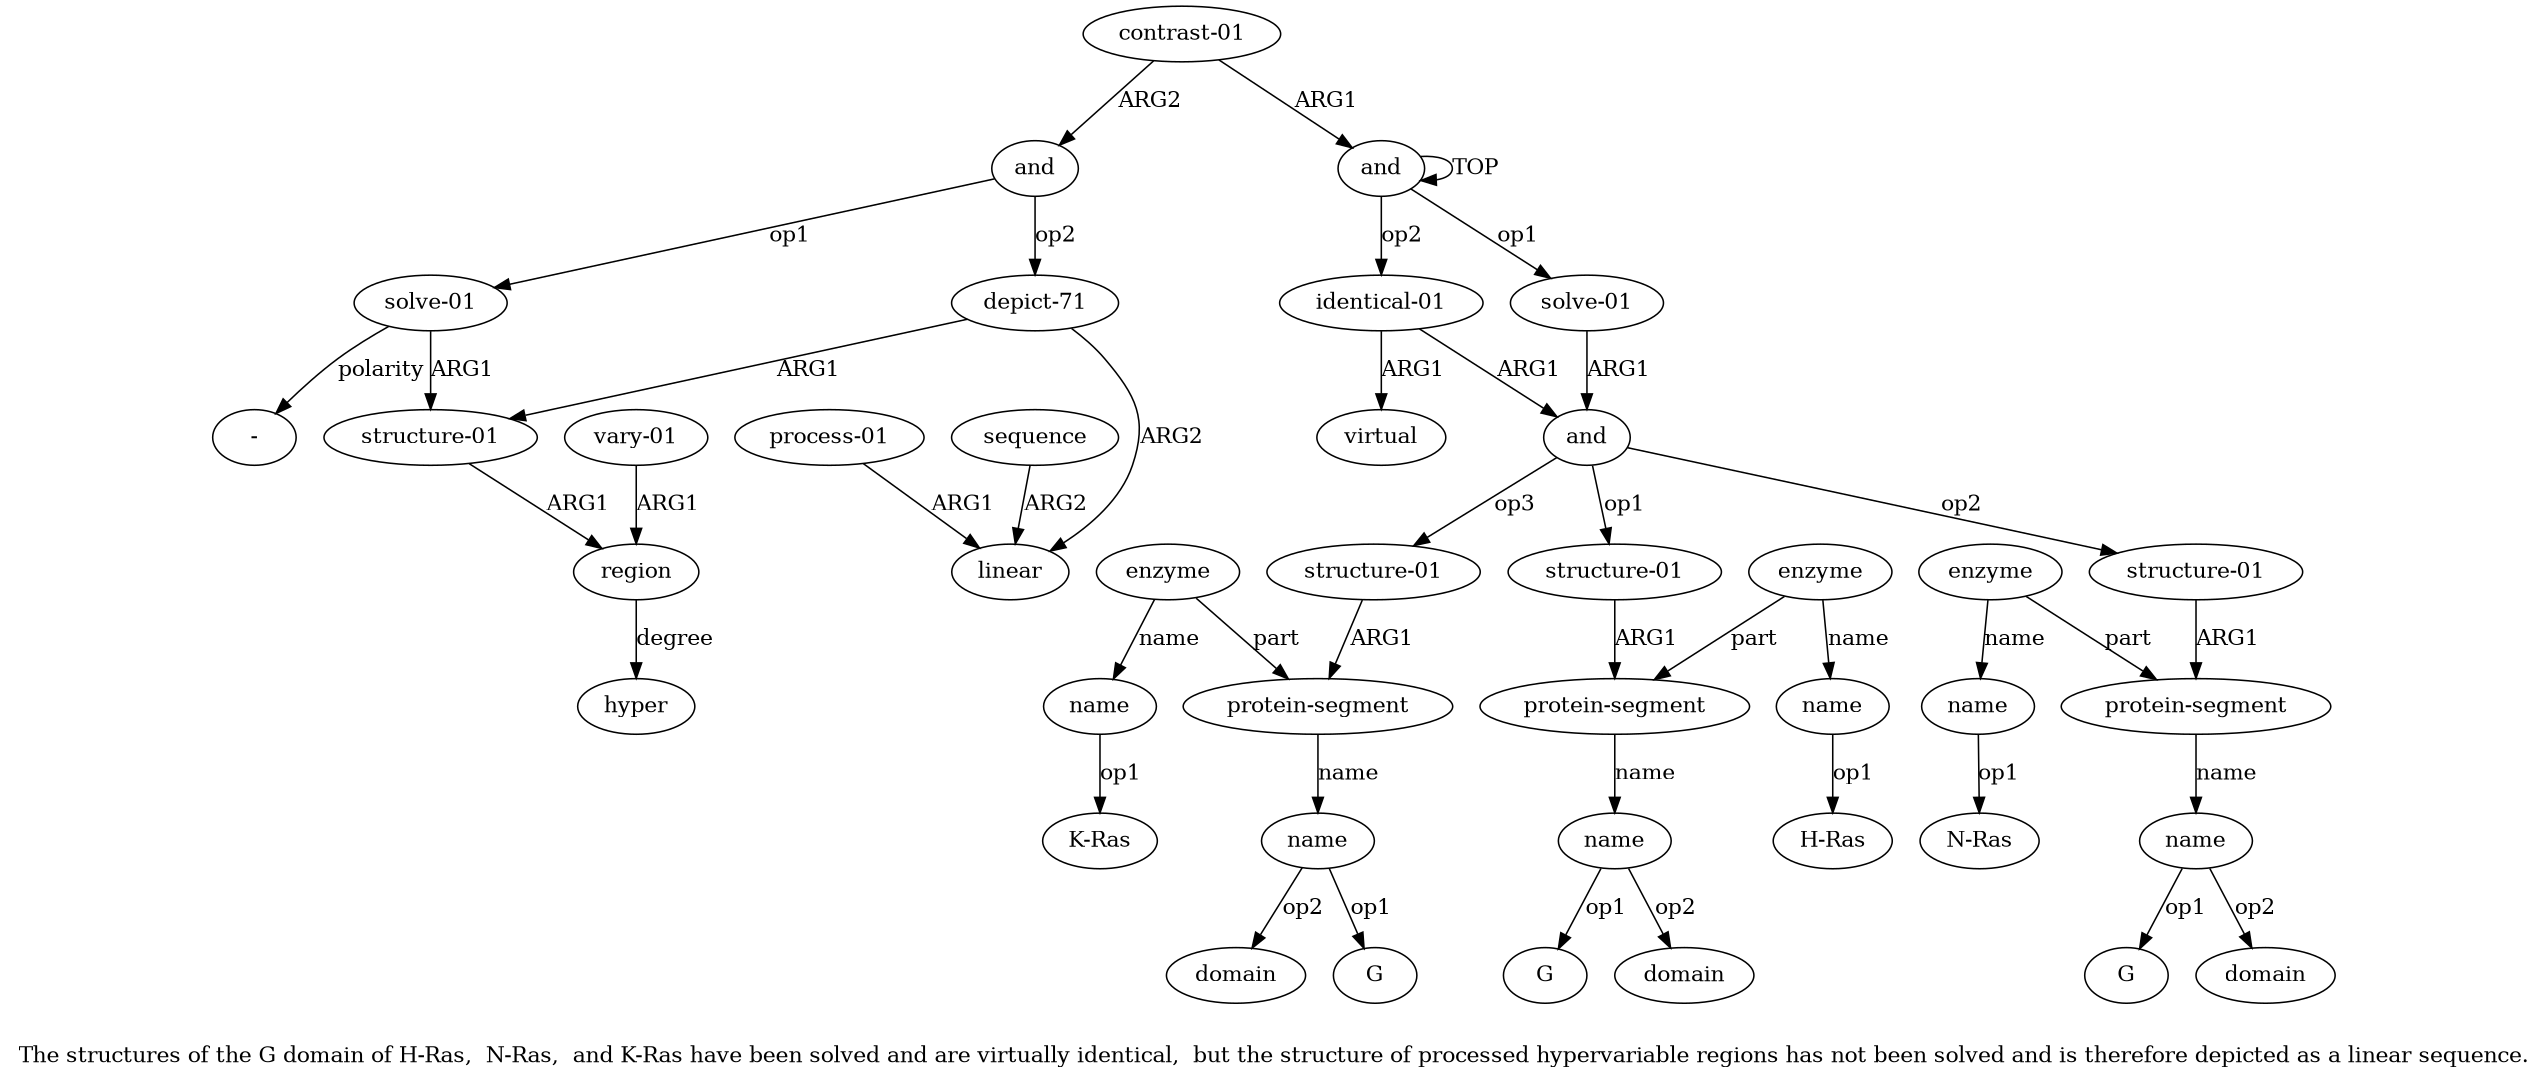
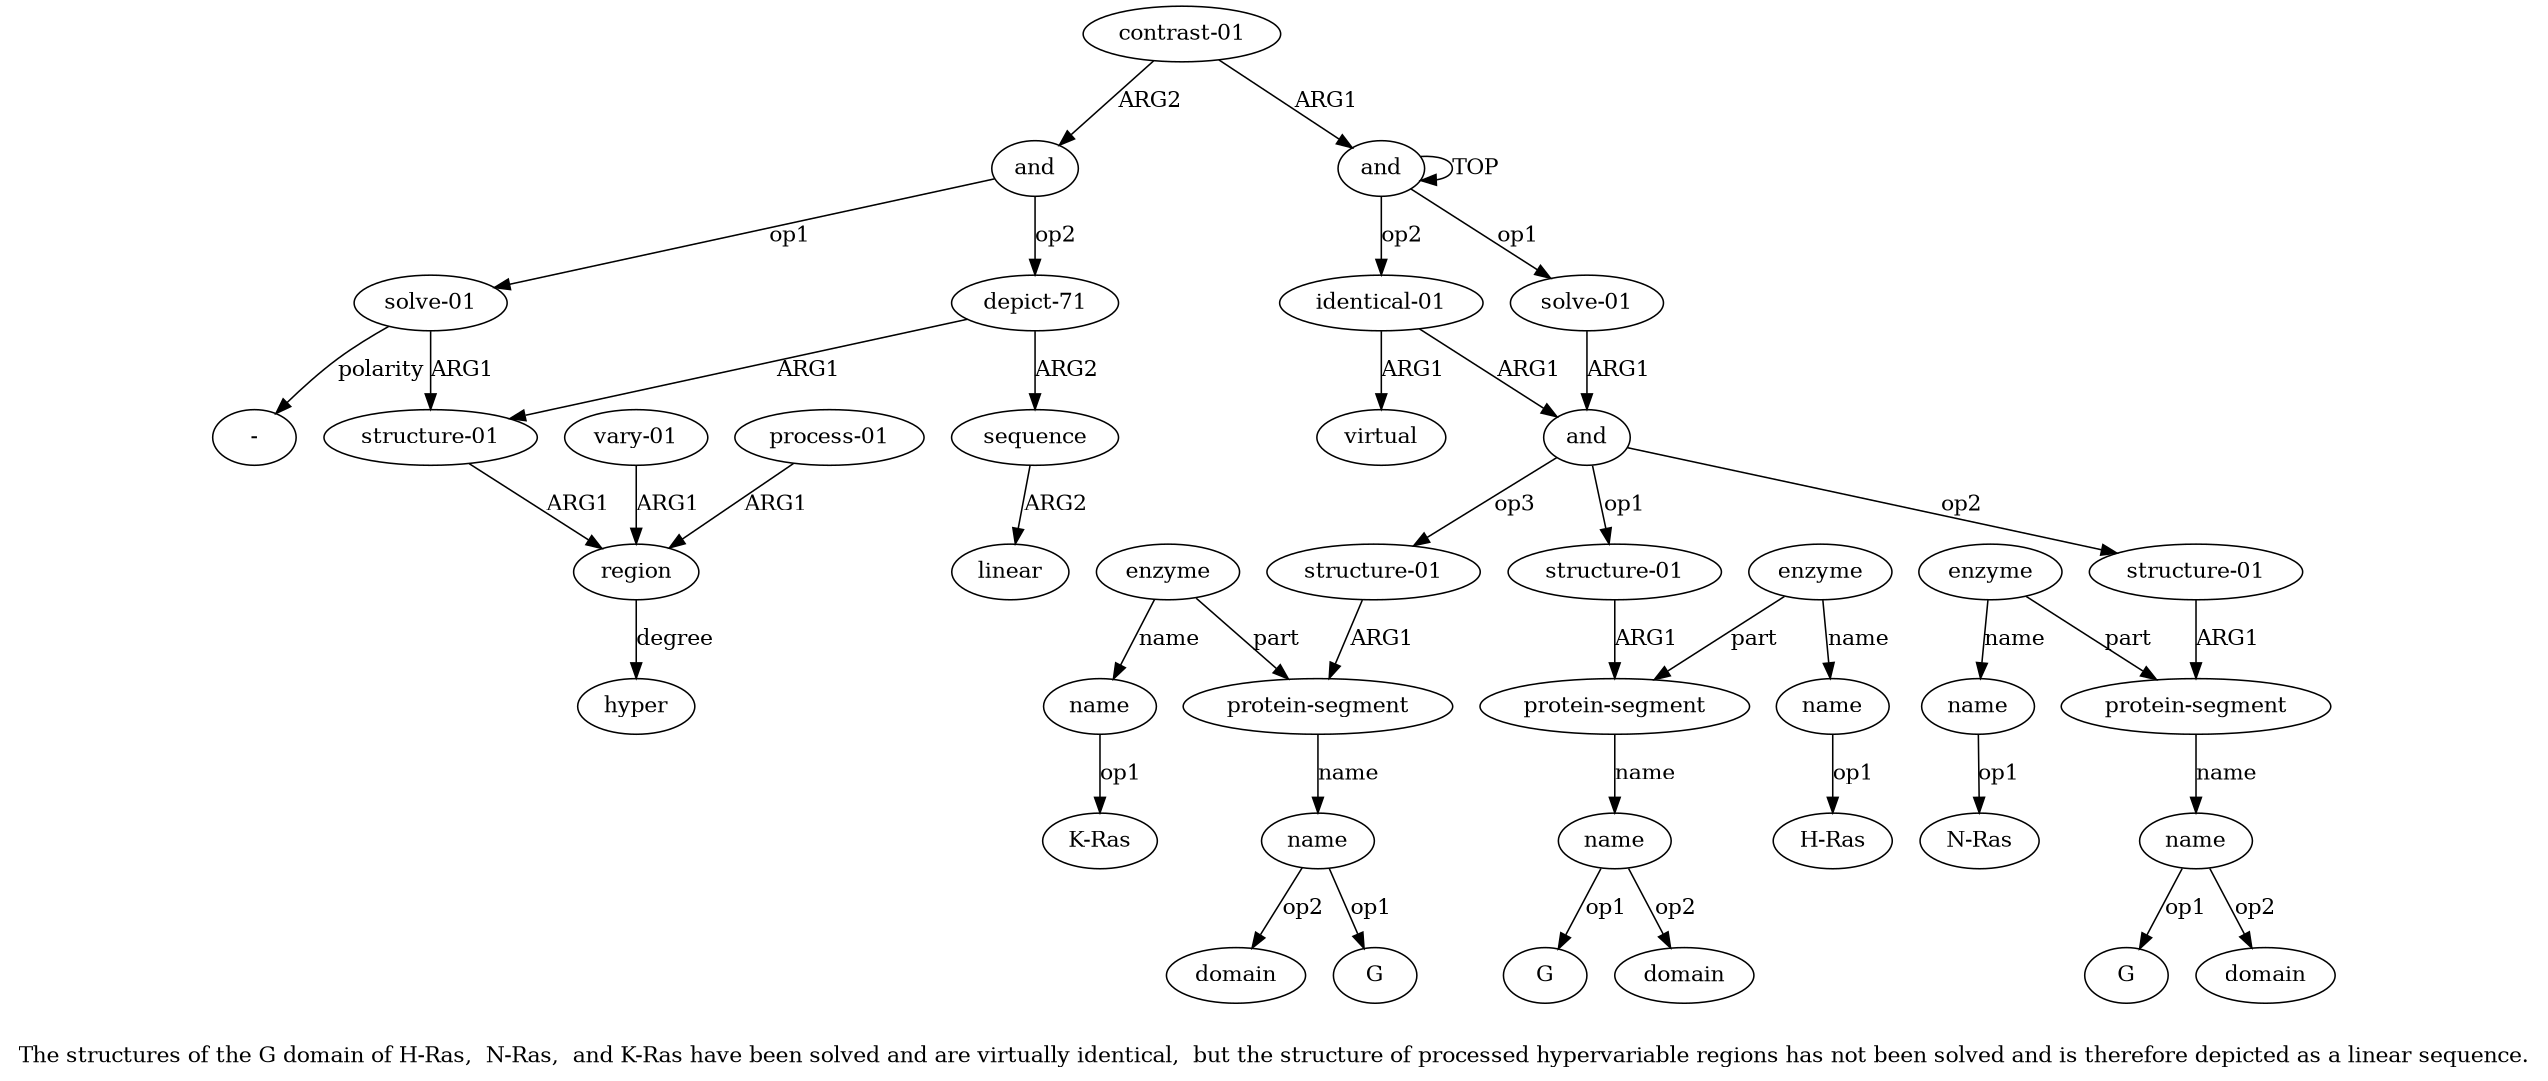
(1139, 438) -> (1035, 362)
(915, 501) -> (738, 501)
